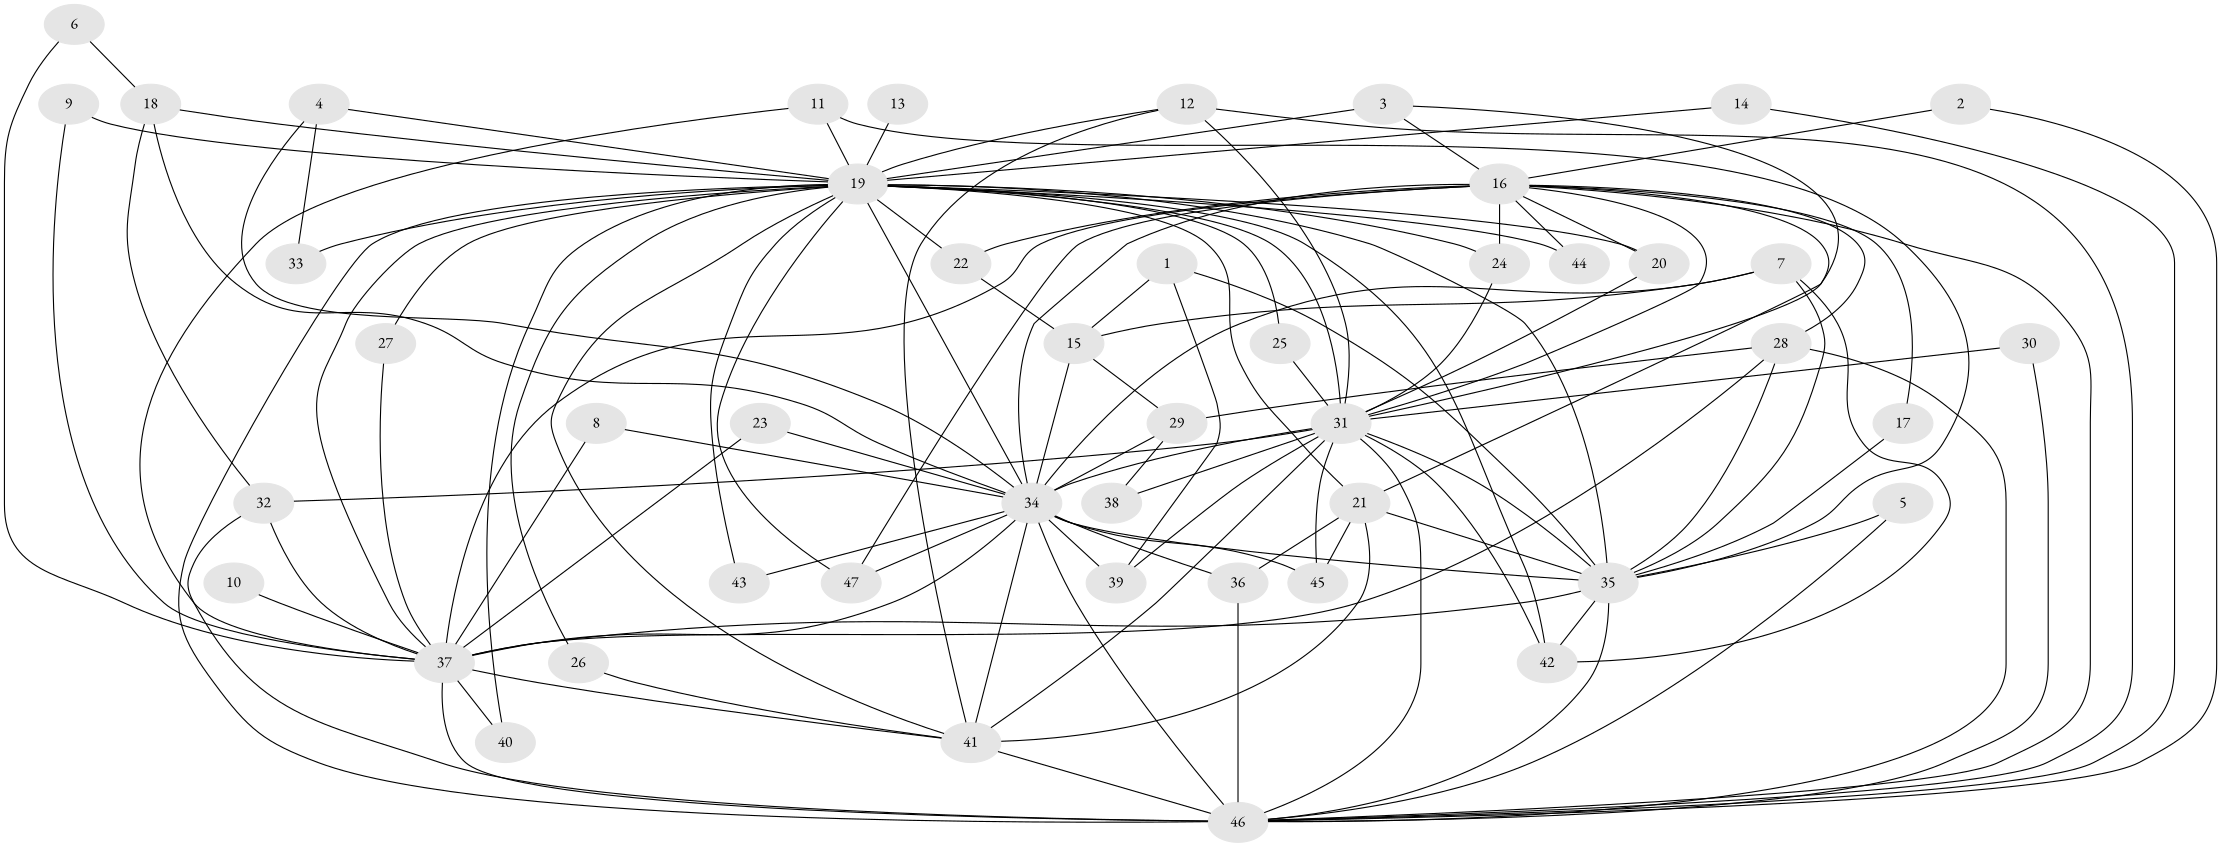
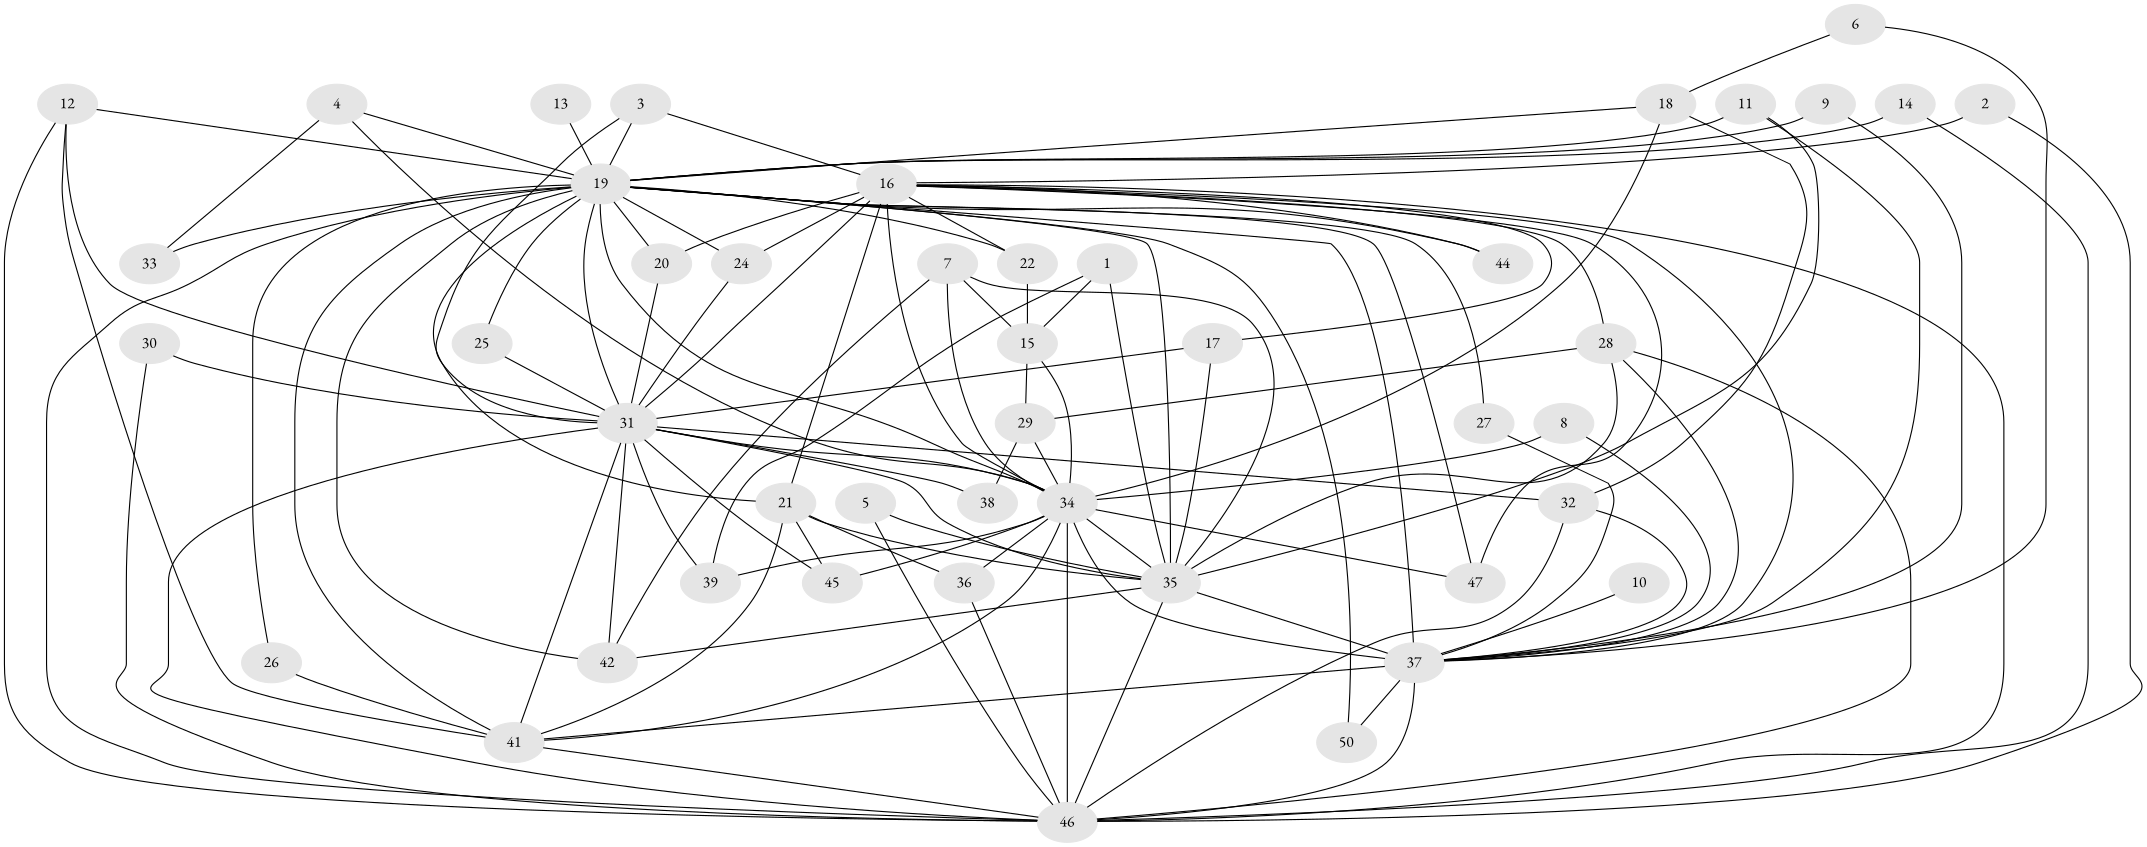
none -> (933, 382)
(760, 423) -> none
(739, 583) -> none
(505, 743) -> (1347, 743)
